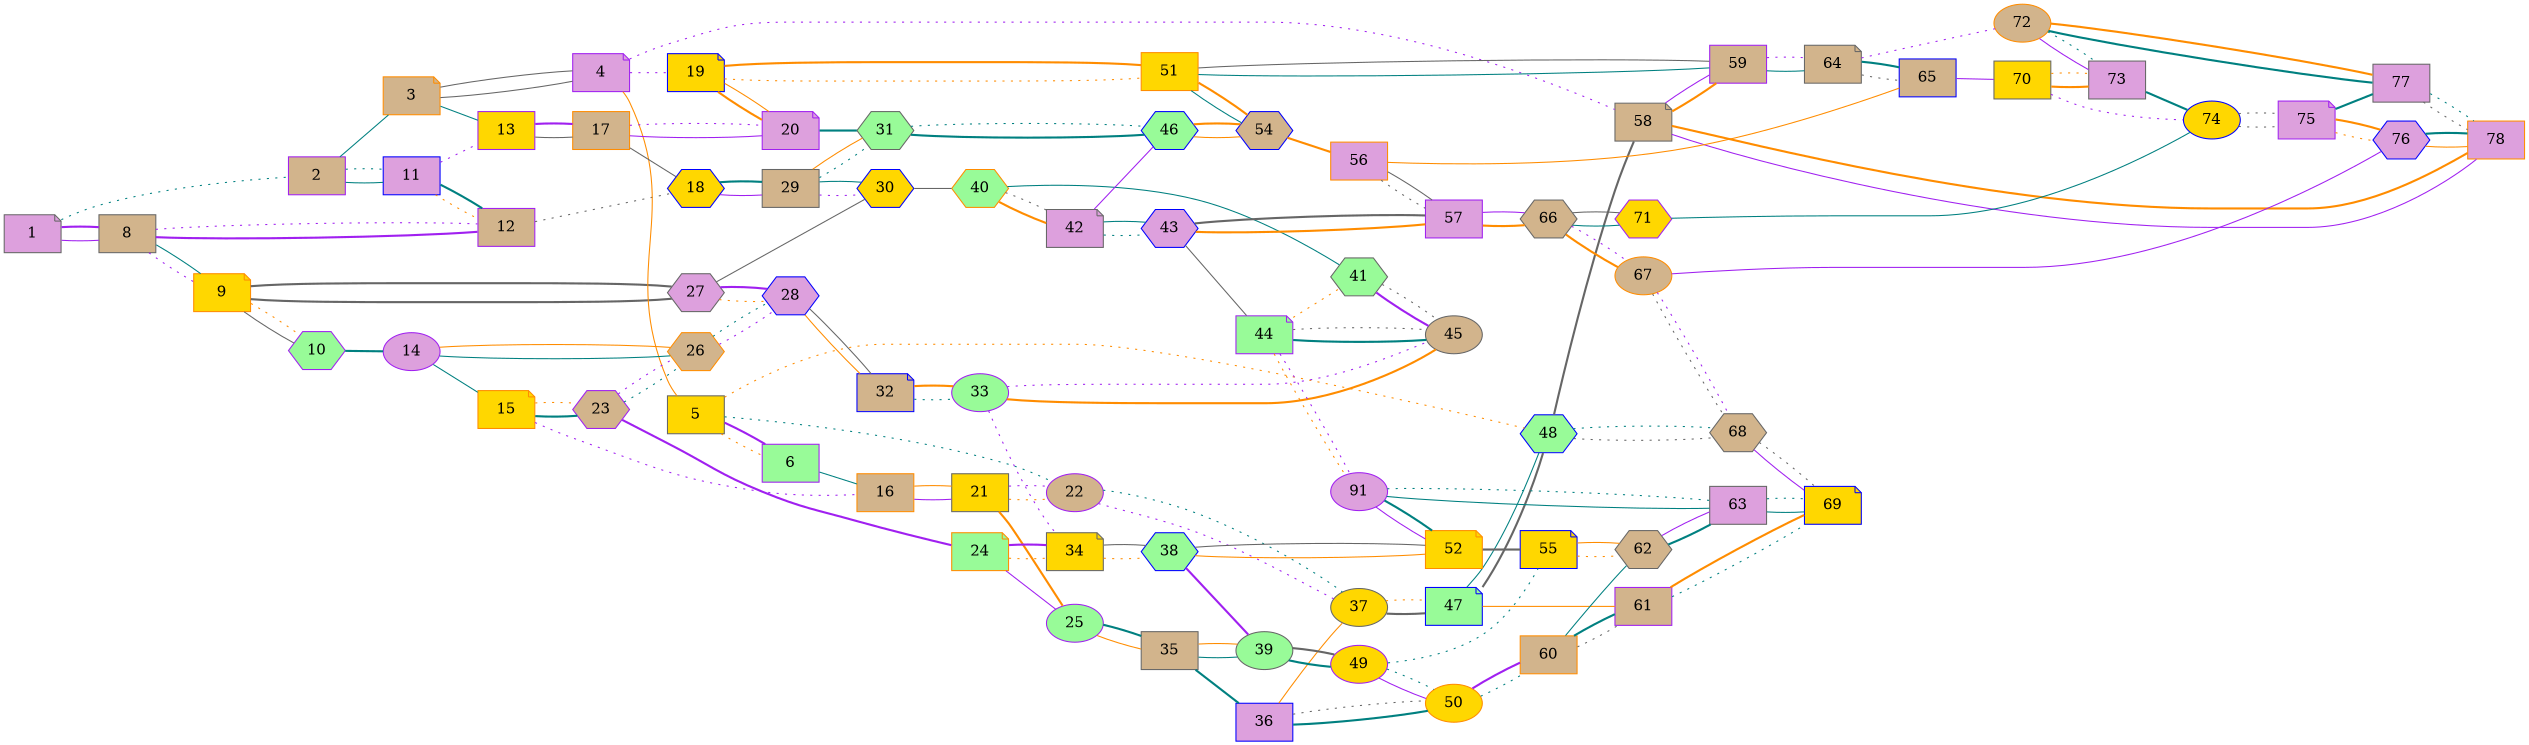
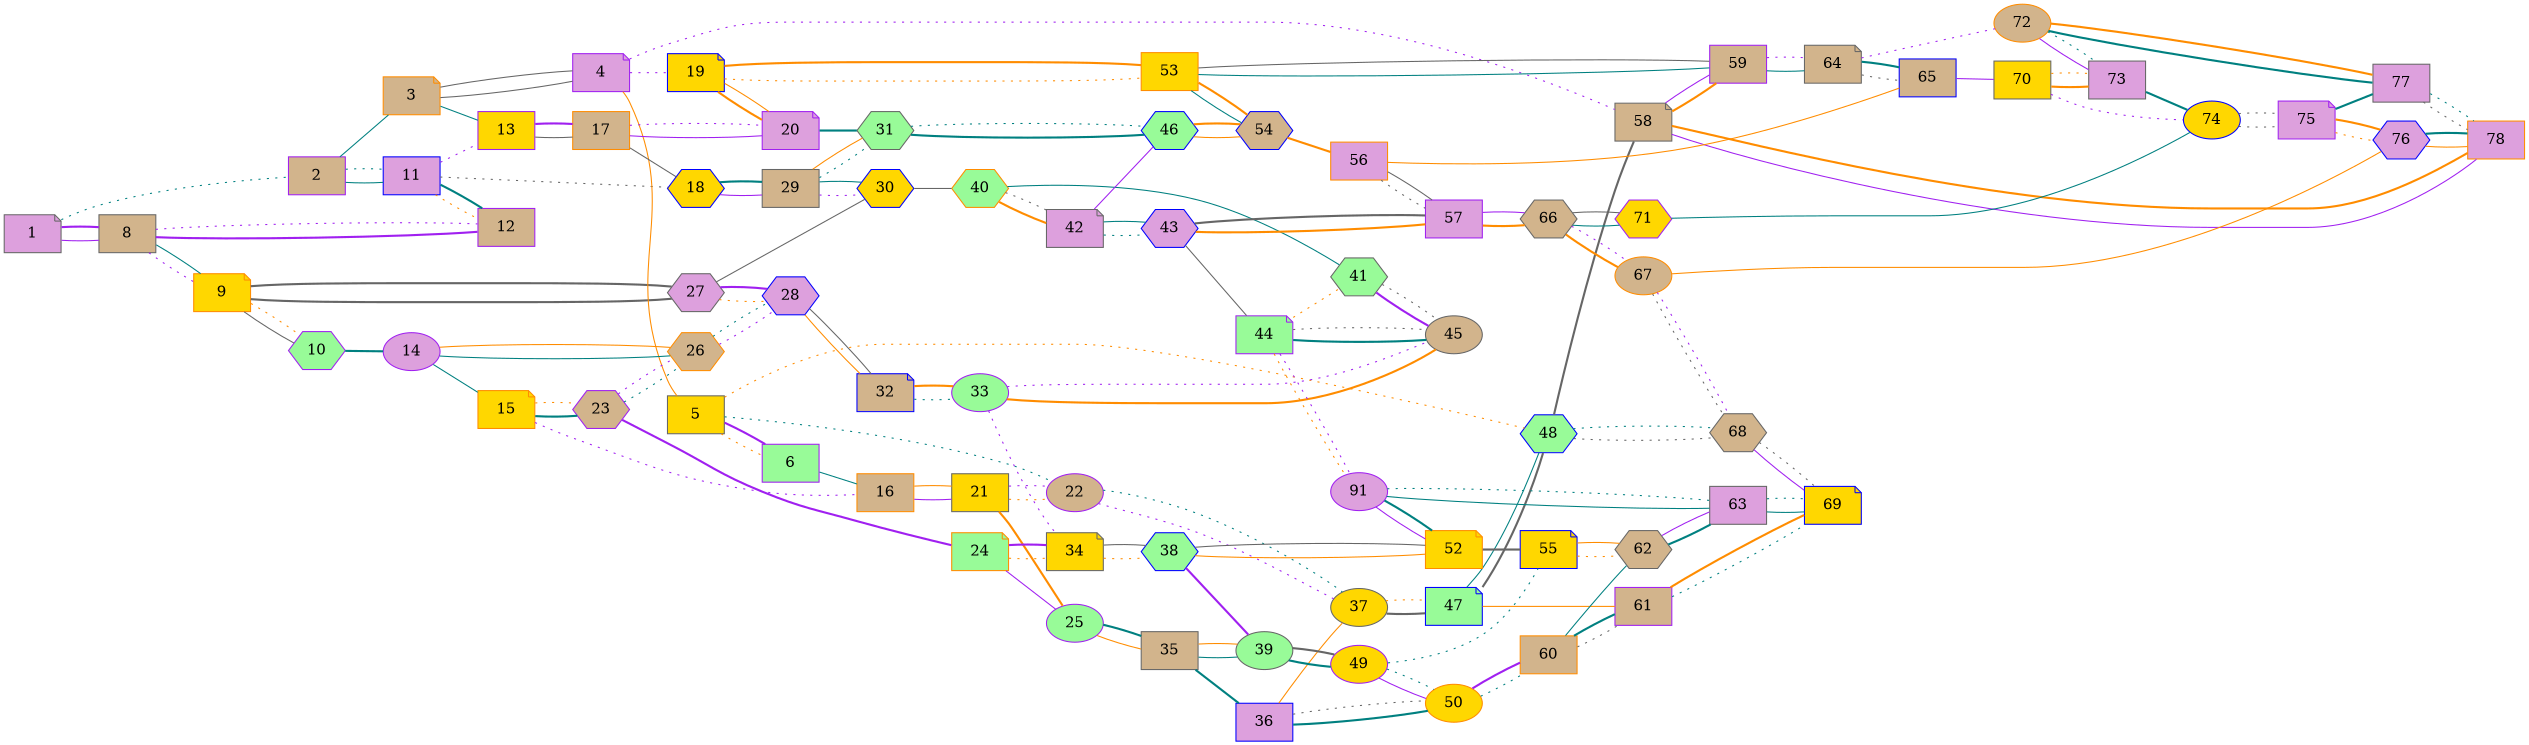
(1170, 72) -> (1170, 72)
(603, 208) -> (554, 182)
(2037, 266) -> (2037, 266)
